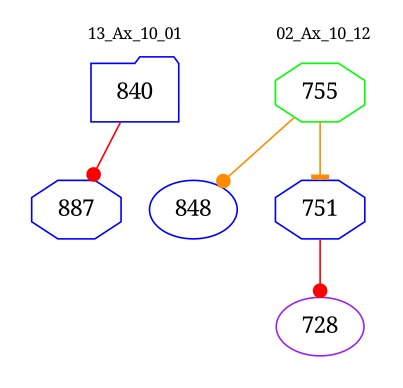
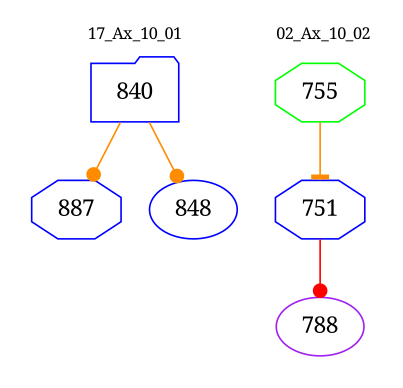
(135, 35) -> (135, 35)
(323, 35) -> (323, 35)
(275, 135) -> (162, 146)
(109, 145) -> (109, 145)
(320, 327) -> (320, 327)
